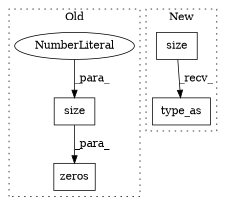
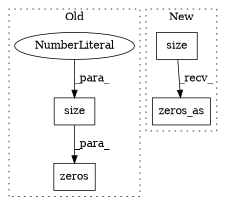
(181, 111) -> (181, 111)
